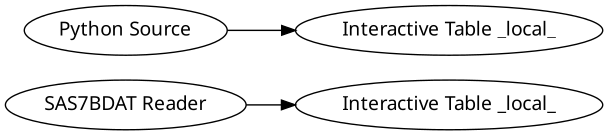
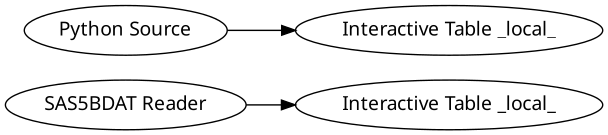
(126, 105) -> (126, 105)
